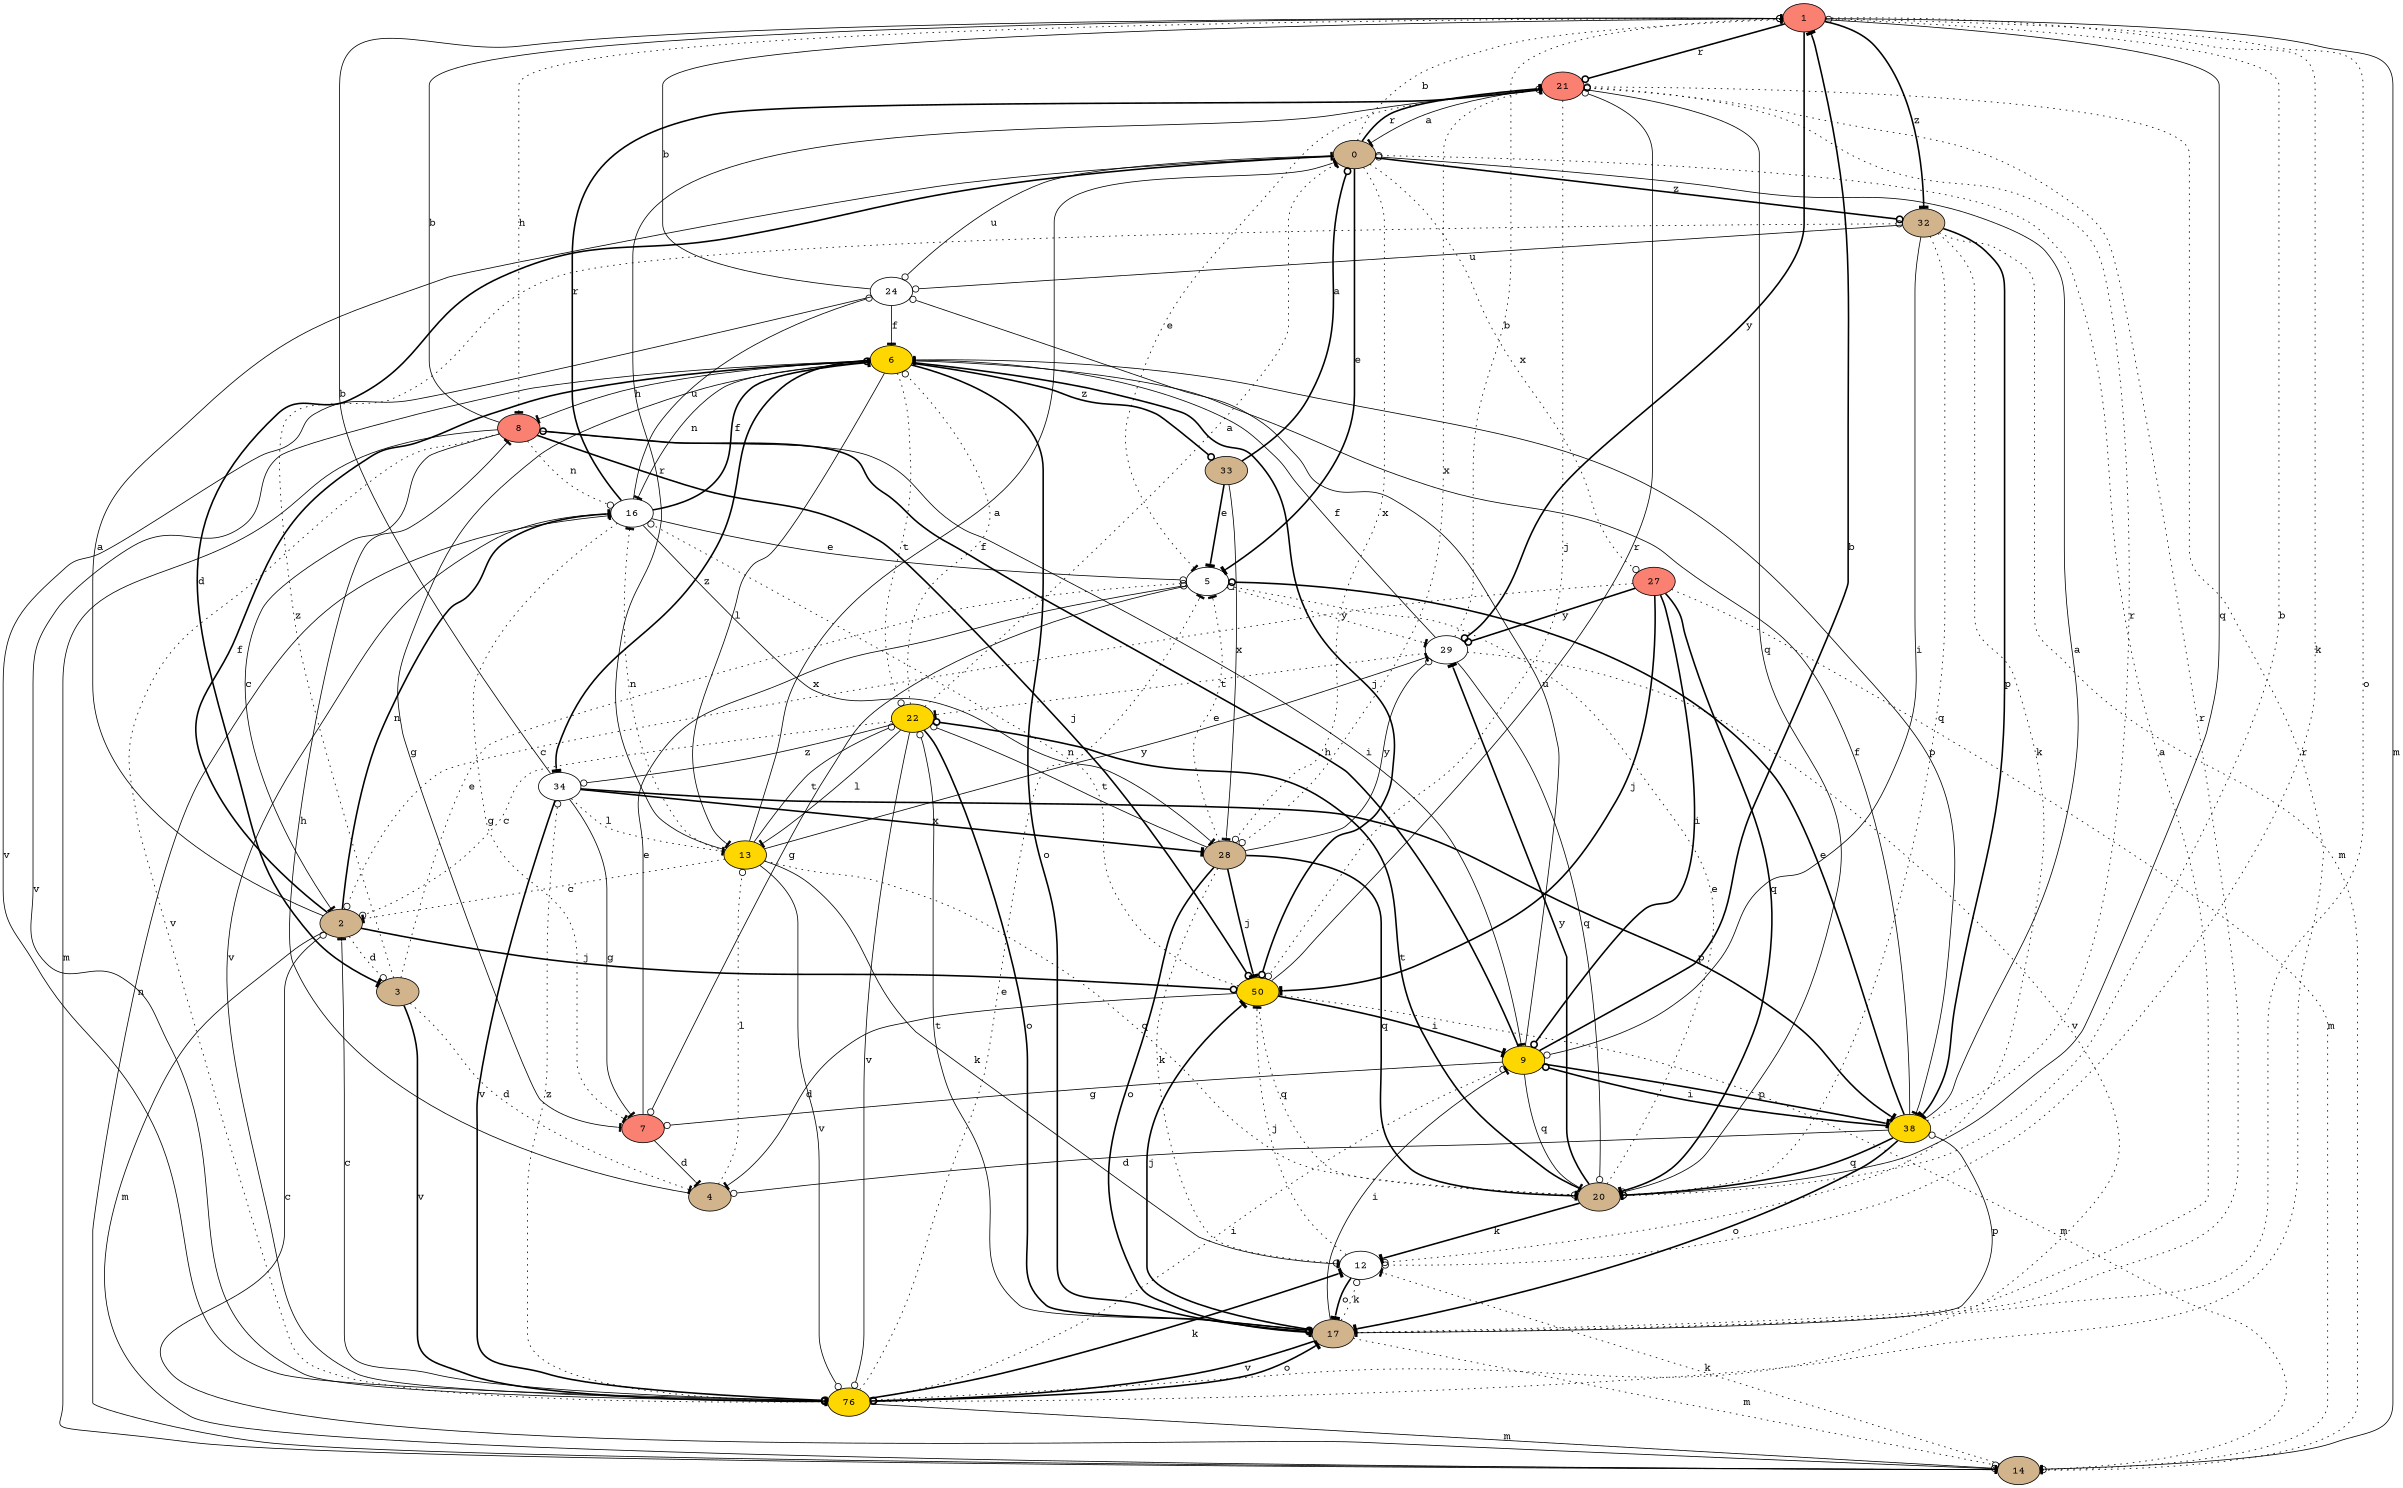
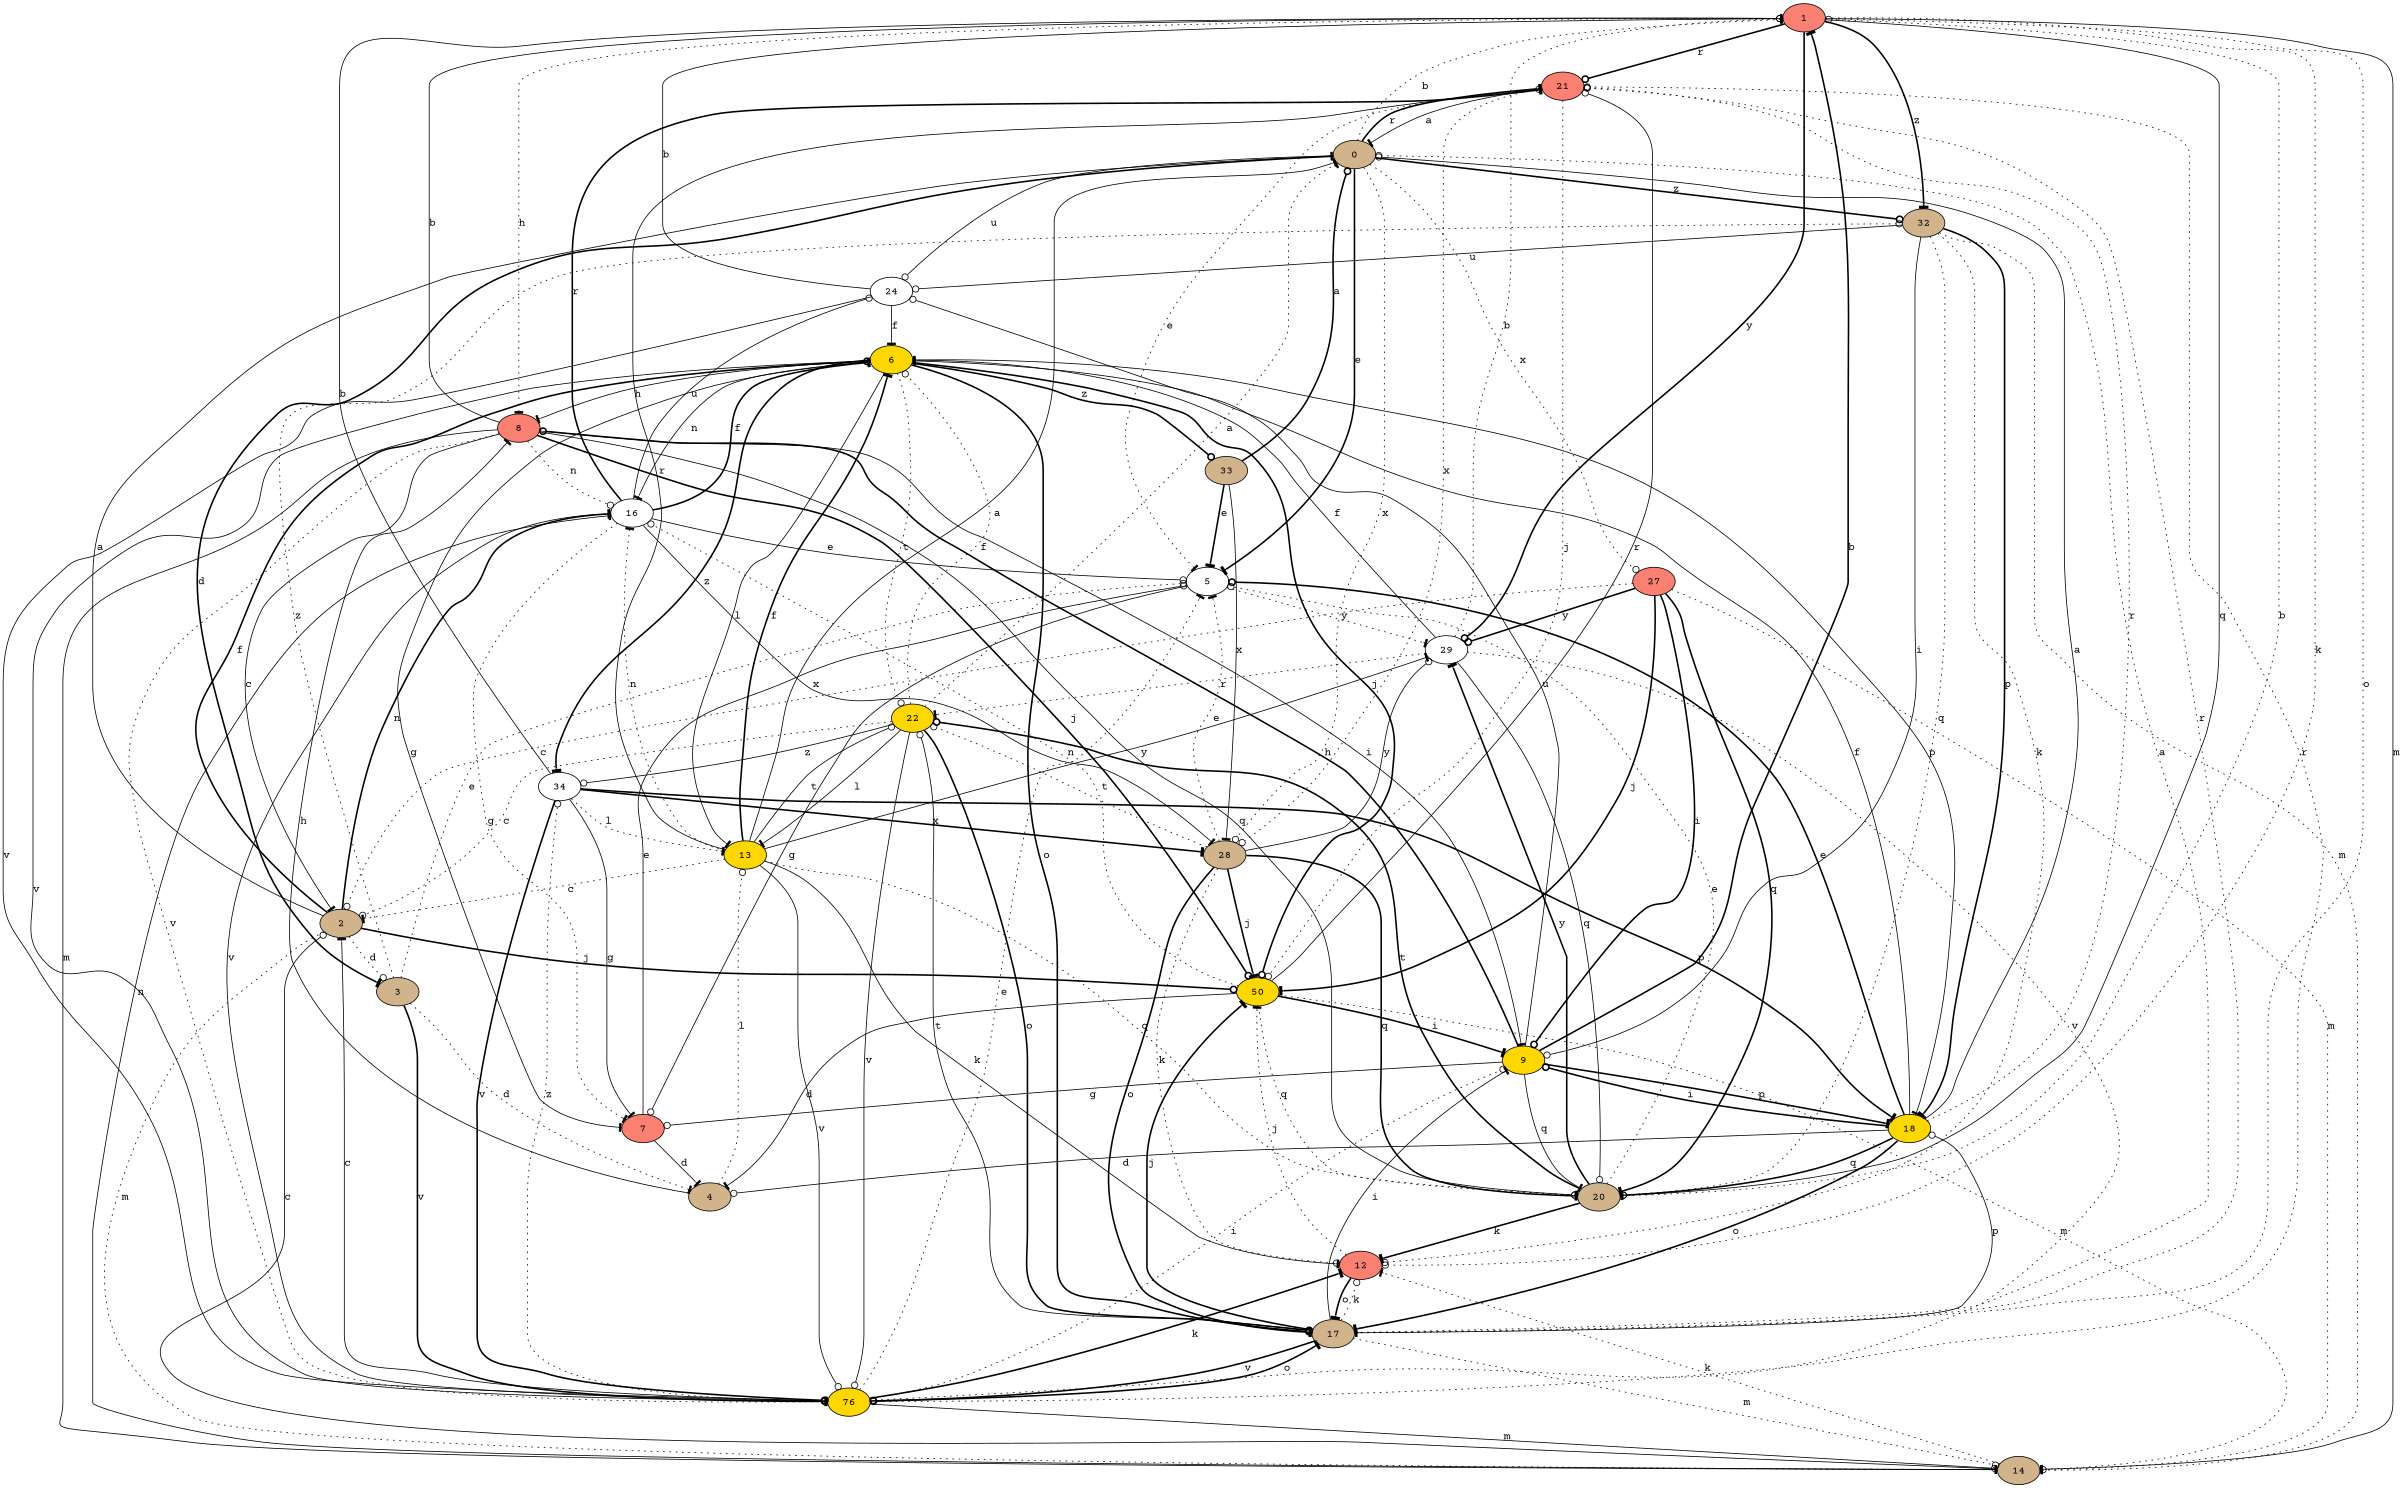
(1759, 594) -> (1112, 736)
none -> (775, 597)
(1224, 684) -> (1224, 684)
(1072, 787) -> (1072, 787)
(1909, 1129) -> (1909, 1129)
(1361, 1265) -> (1361, 1265)
(671, 1451) -> (671, 1451)
